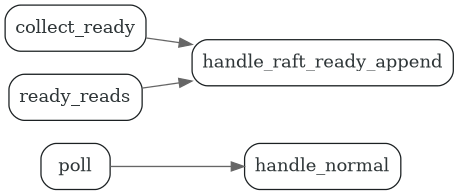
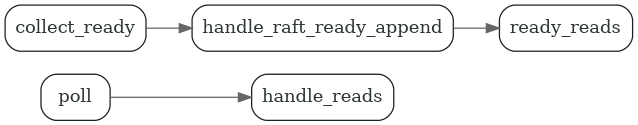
(161, 85) -> (470, 28)
(323, 166) -> (323, 97)
